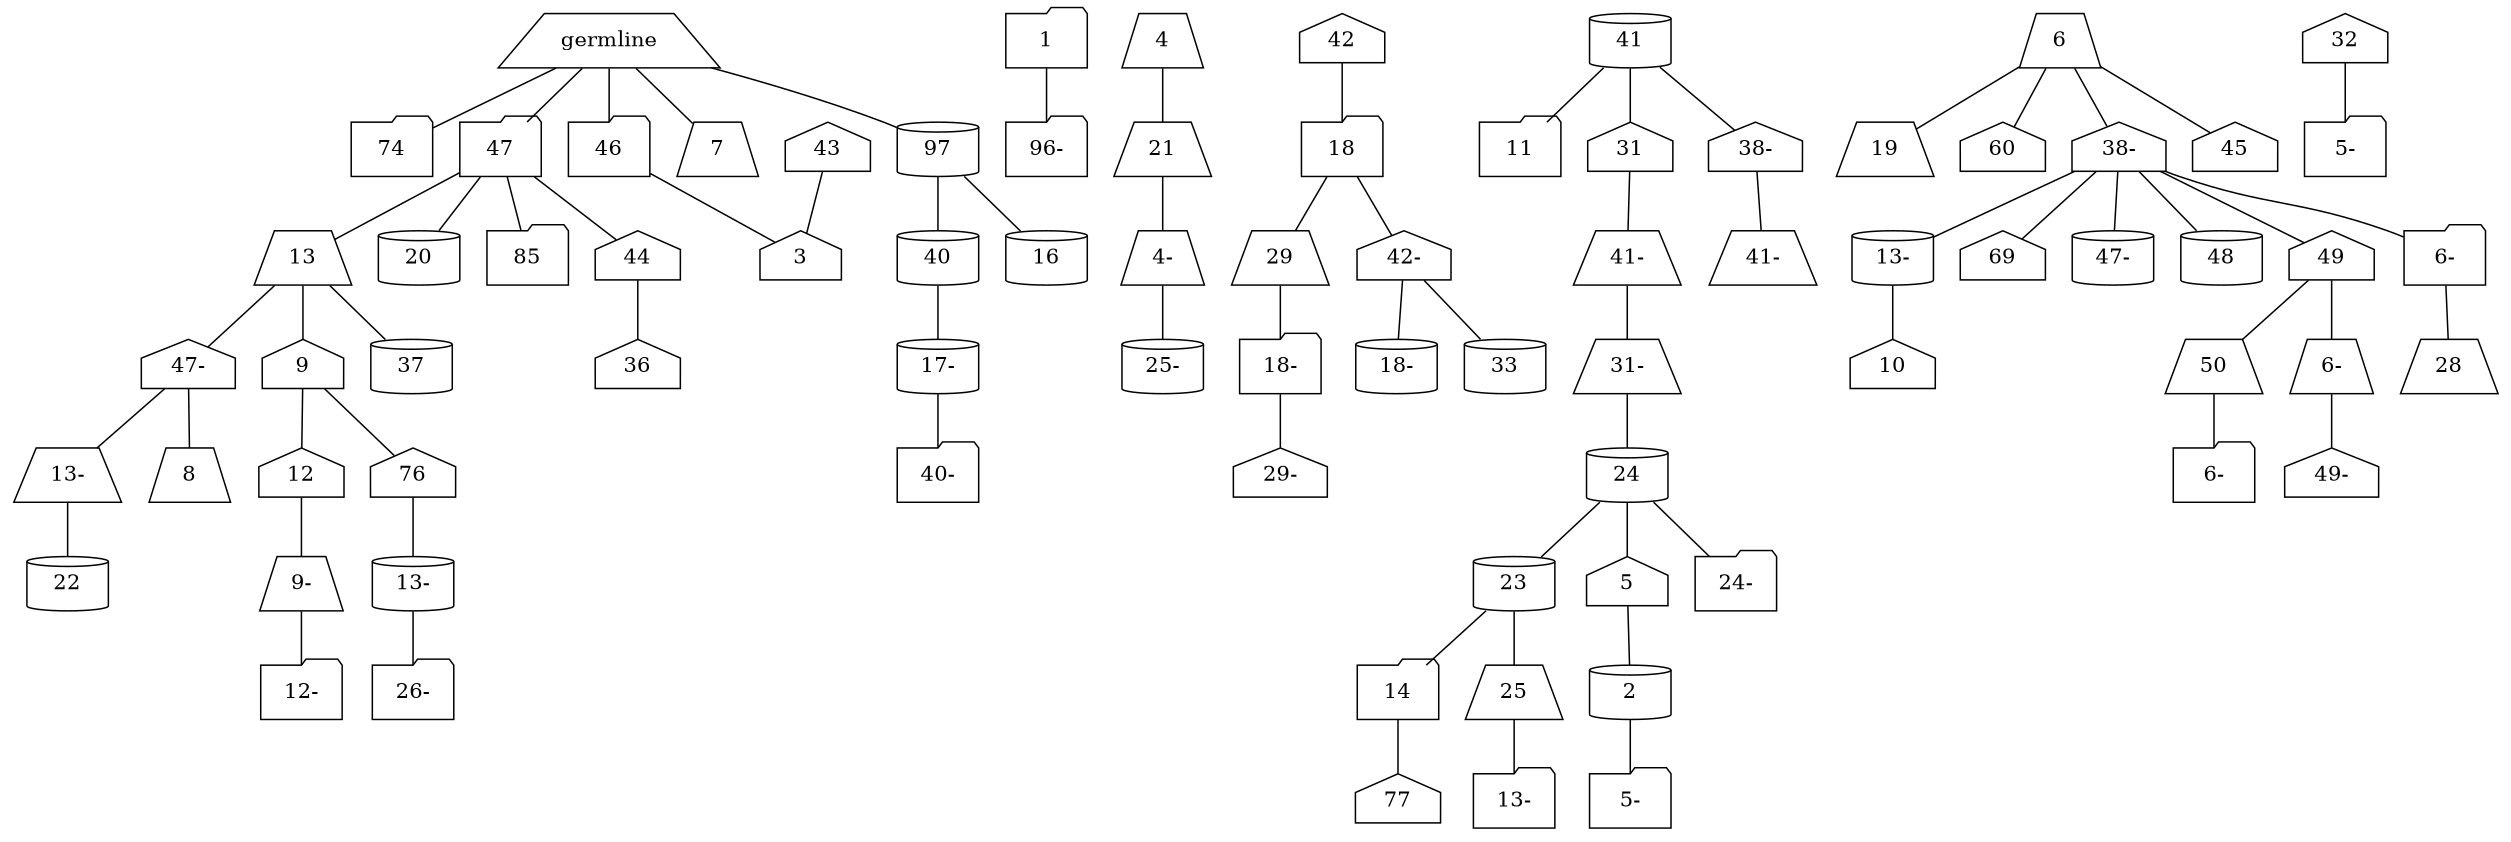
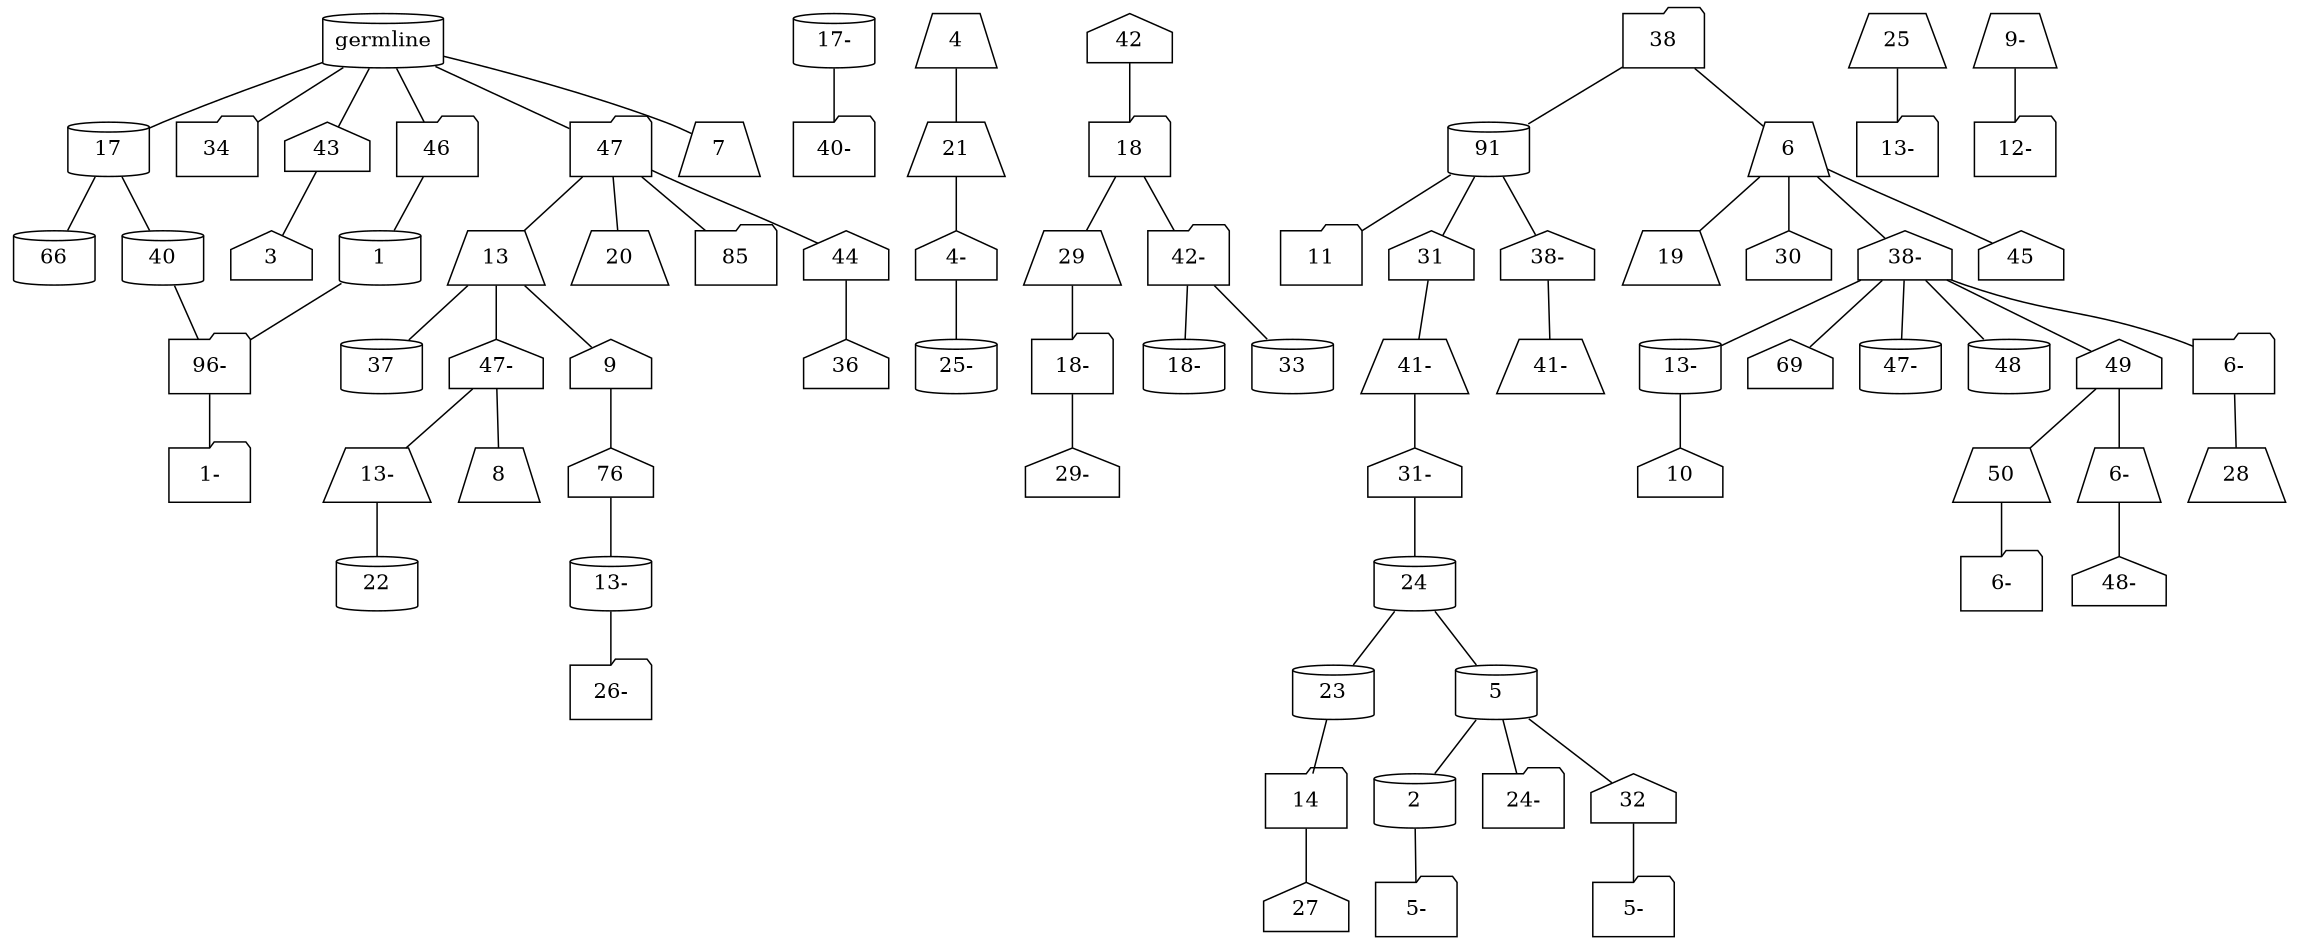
(609, 41) -> (383, 41)
(1047, 41) -> (380, 258)
(1630, 41) -> (1489, 149)
none -> (1664, 41)
none -> (354, 98)
(392, 149) -> (217, 149)
(938, 149) -> (109, 149)
(2003, 149) -> (1789, 258)
(713, 208) -> (409, 204)
(419, 258) -> (620, 258)
(1047, 258) -> (54, 258)
(1163, 258) -> (956, 258)
(1404, 258) -> (1189, 258)
(938, 312) -> (186, 312)
(1627, 367) -> (1415, 475)
none -> (210, 475)
(301, 475) -> none
(2332, 475) -> (2119, 584)
(1681, 529) -> (1510, 747)
(1627, 584) -> (1496, 692)
(1514, 638) -> none
none -> (1570, 751)
(1398, 801) -> (1306, 910)
